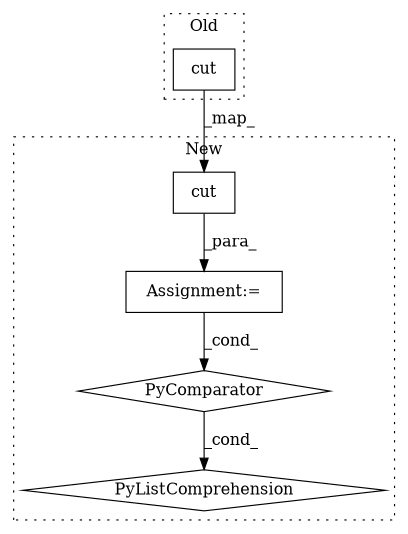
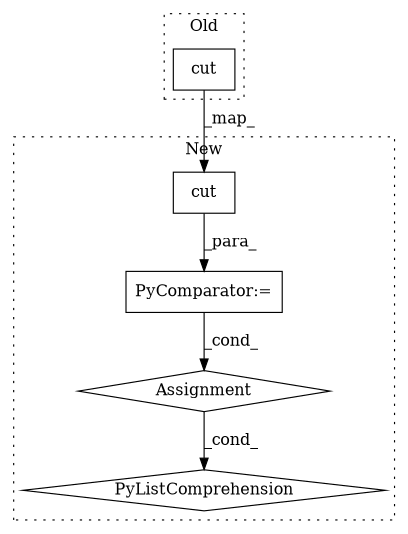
(204, 292) -> (204, 292)
(204, 391) -> (204, 391)
